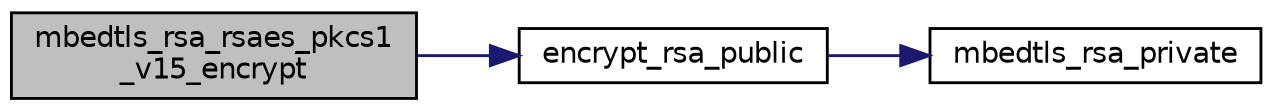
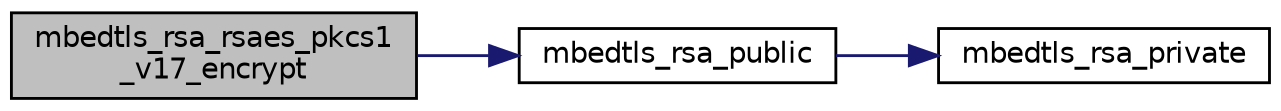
(214, 56) -> (214, 56)
(673, 56) -> (678, 56)
